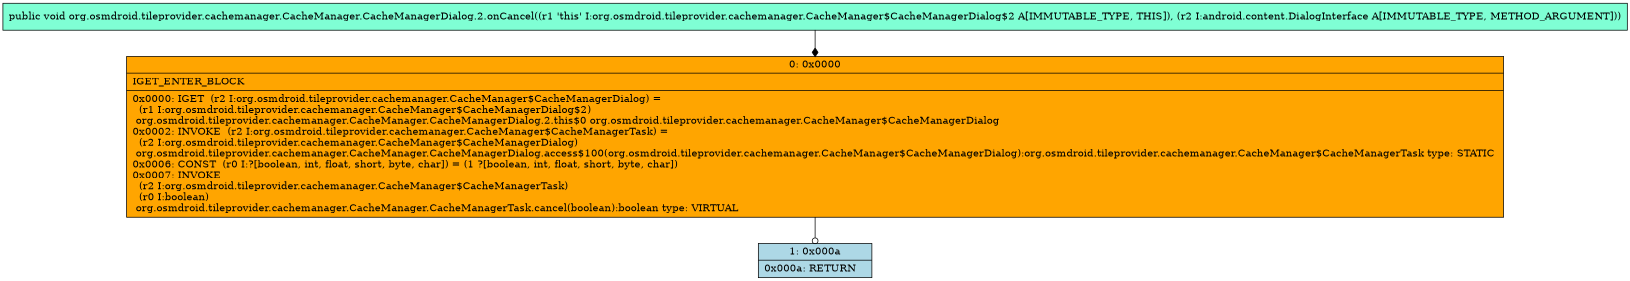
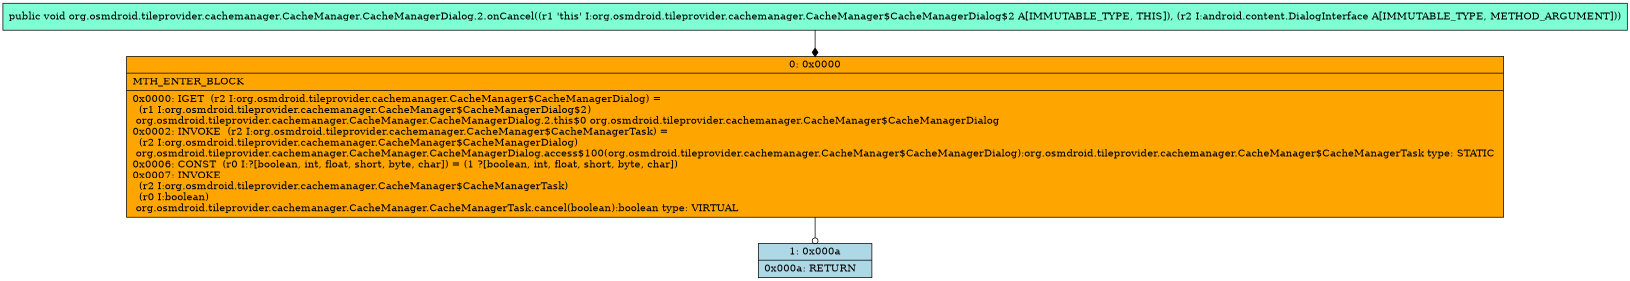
(188, 82) -> (188, 82)
